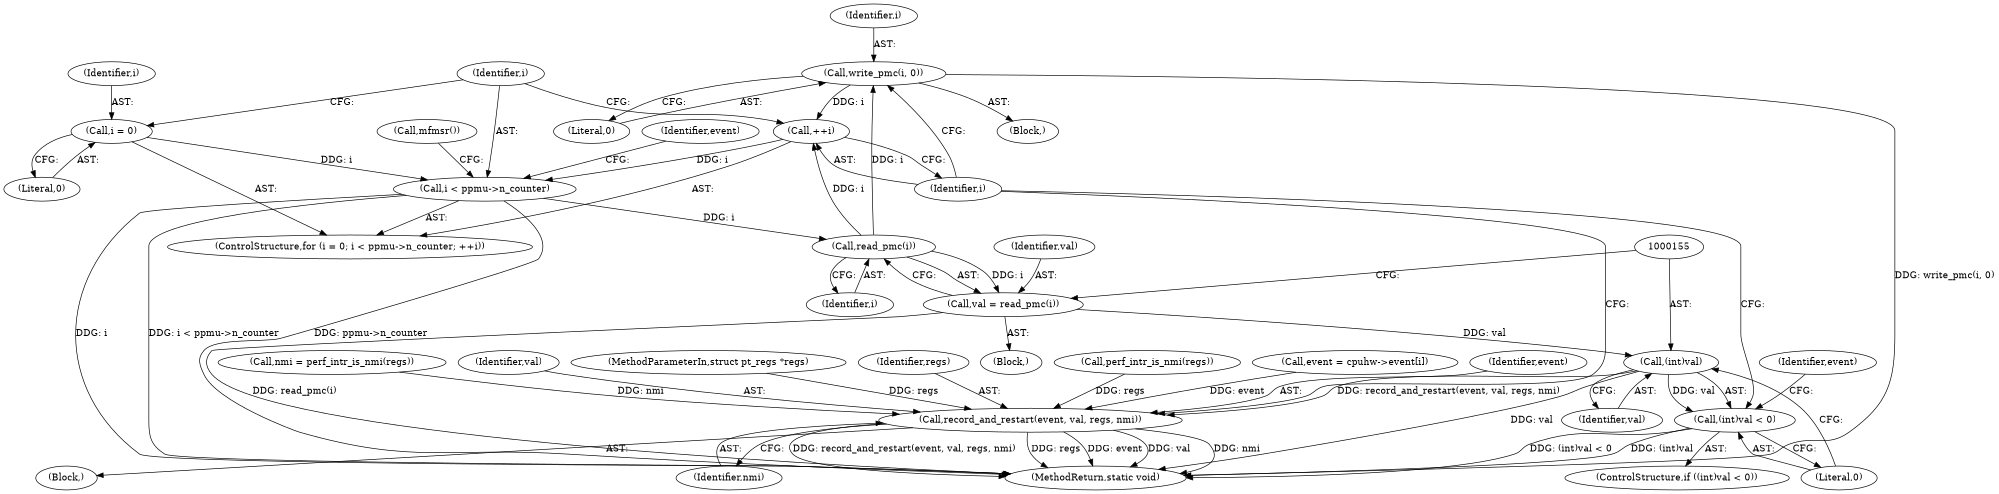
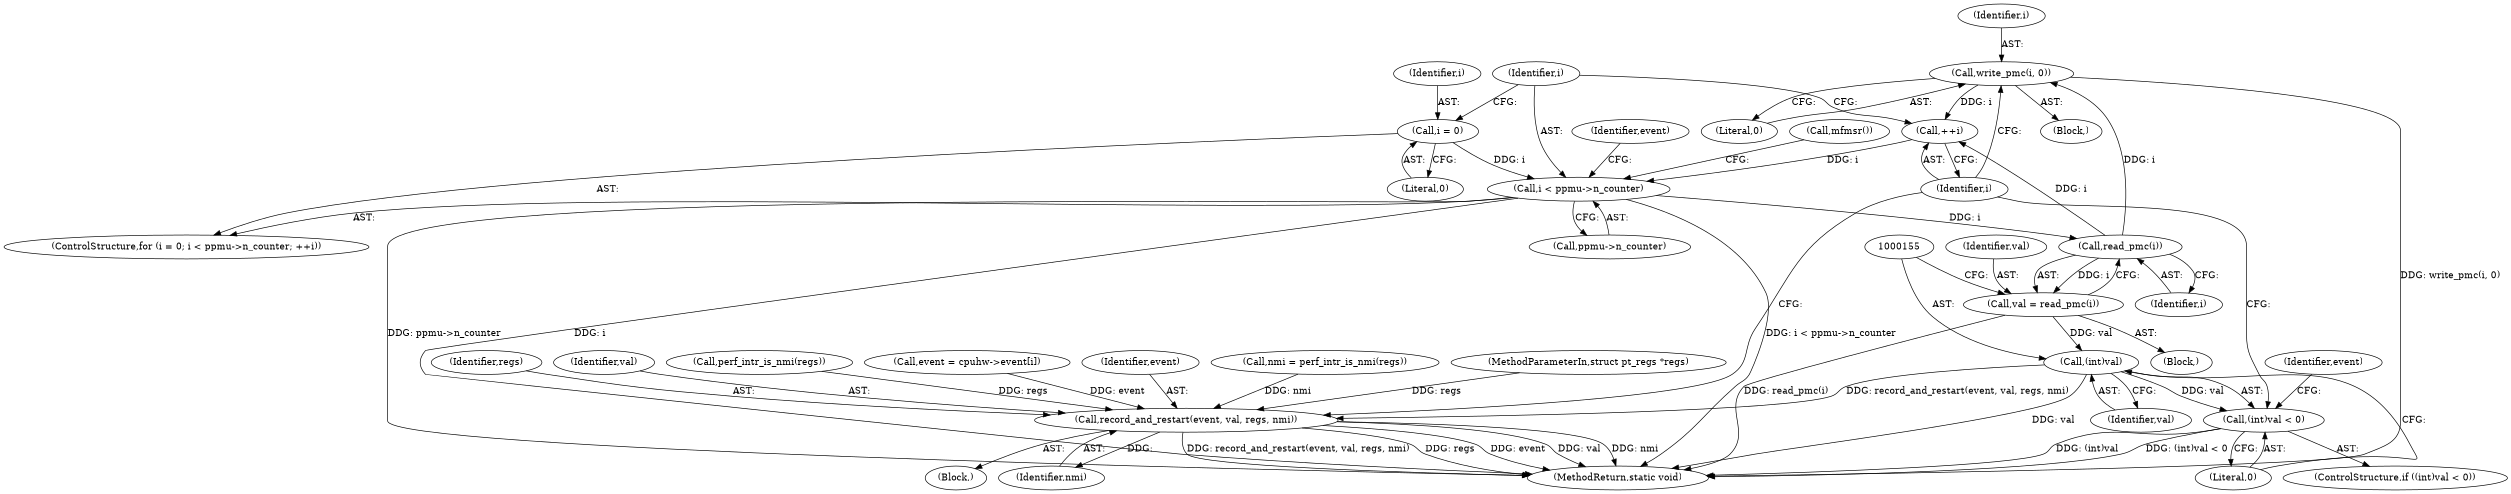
(612, 198) -> none
none -> (1610, 247)
(774, 449) -> (1141, 449)
